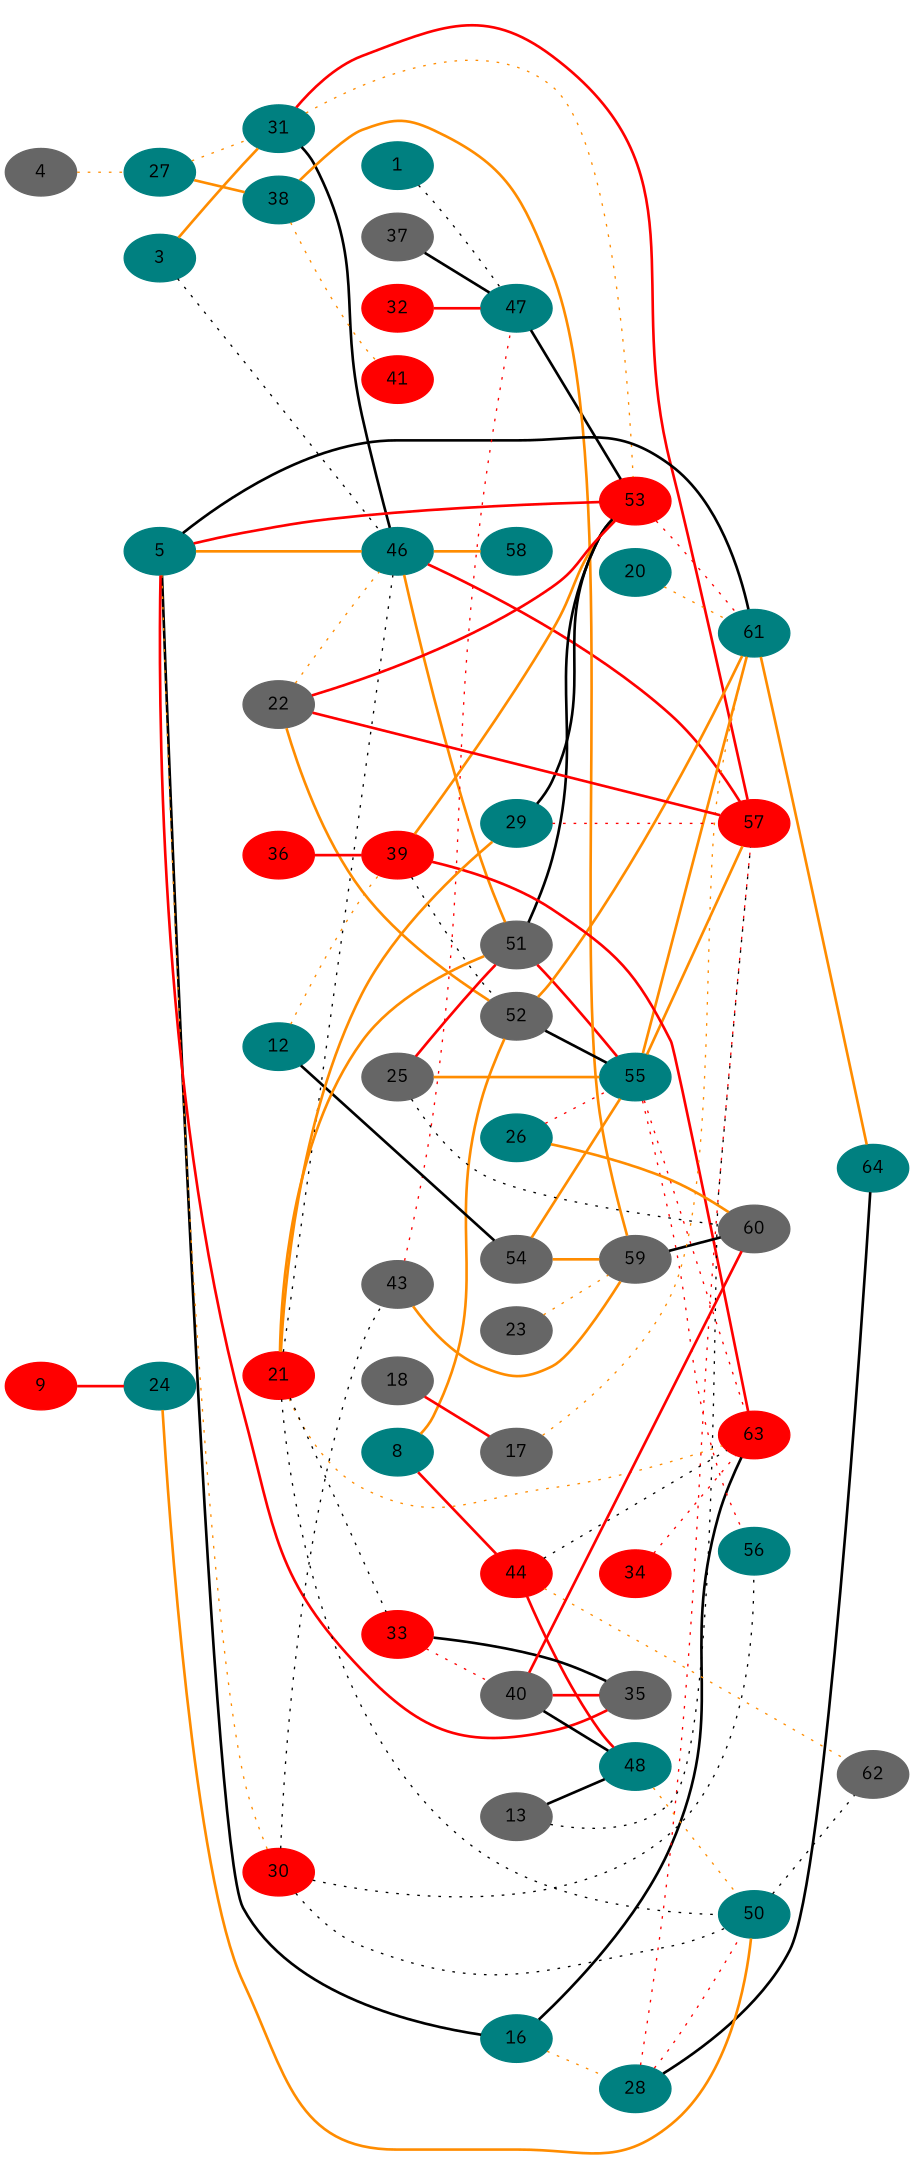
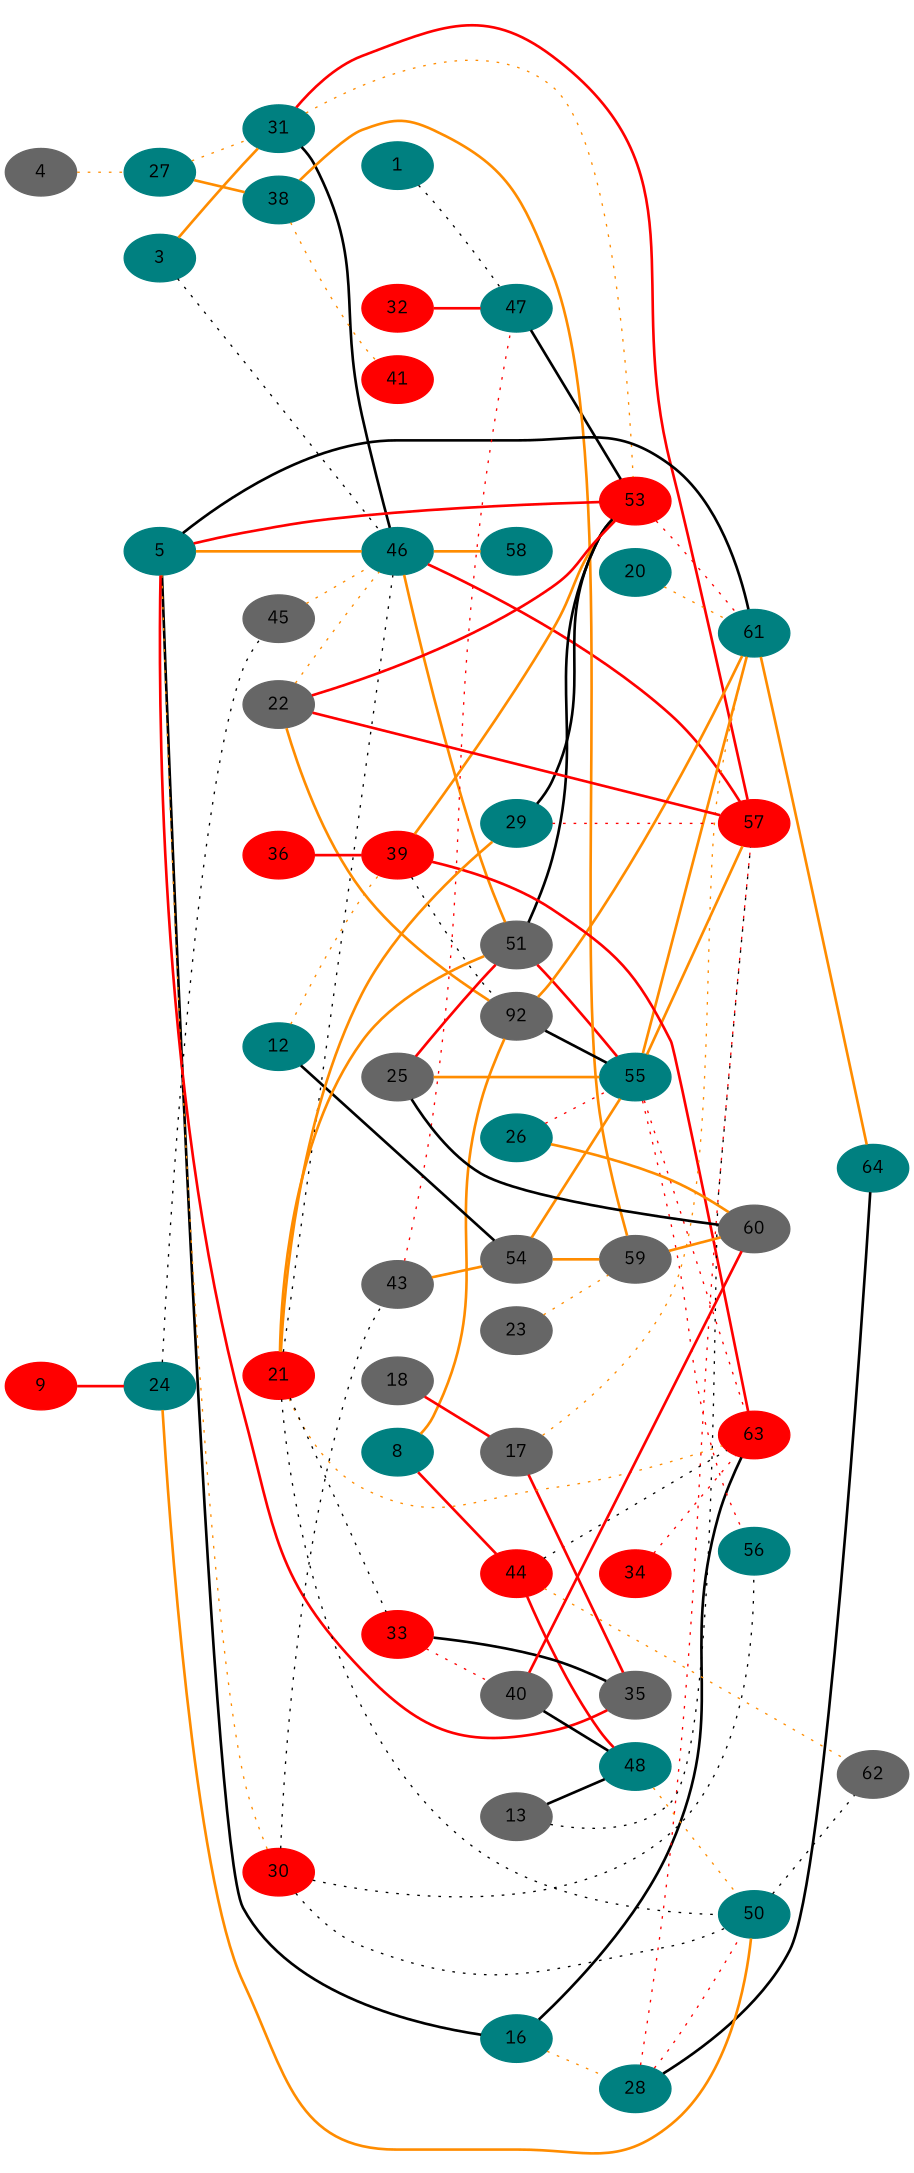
(398, 237) -> none
none -> (279, 619)
(516, 1016) -> (516, 1016)
(548, 1196) -> (548, 1196)
(700, 1243) -> (700, 1243)
(526, 1376) -> (457, 1272)
(567, 1695) -> (571, 1564)
